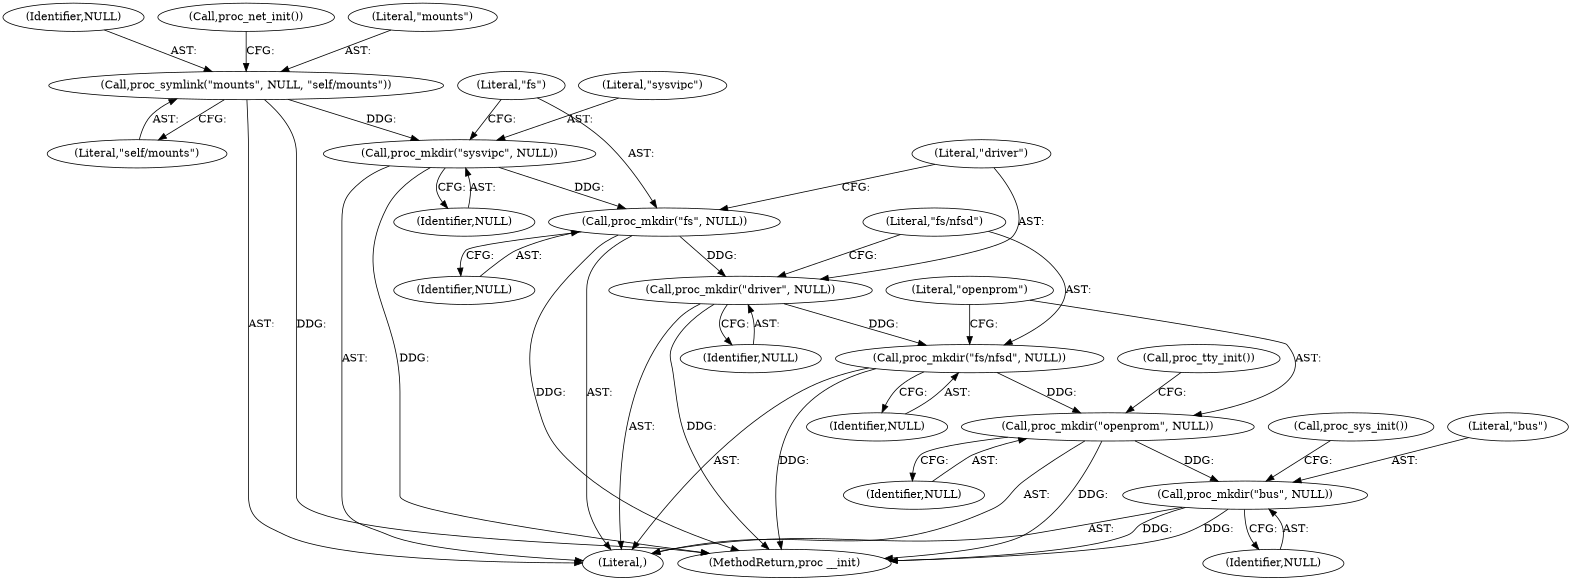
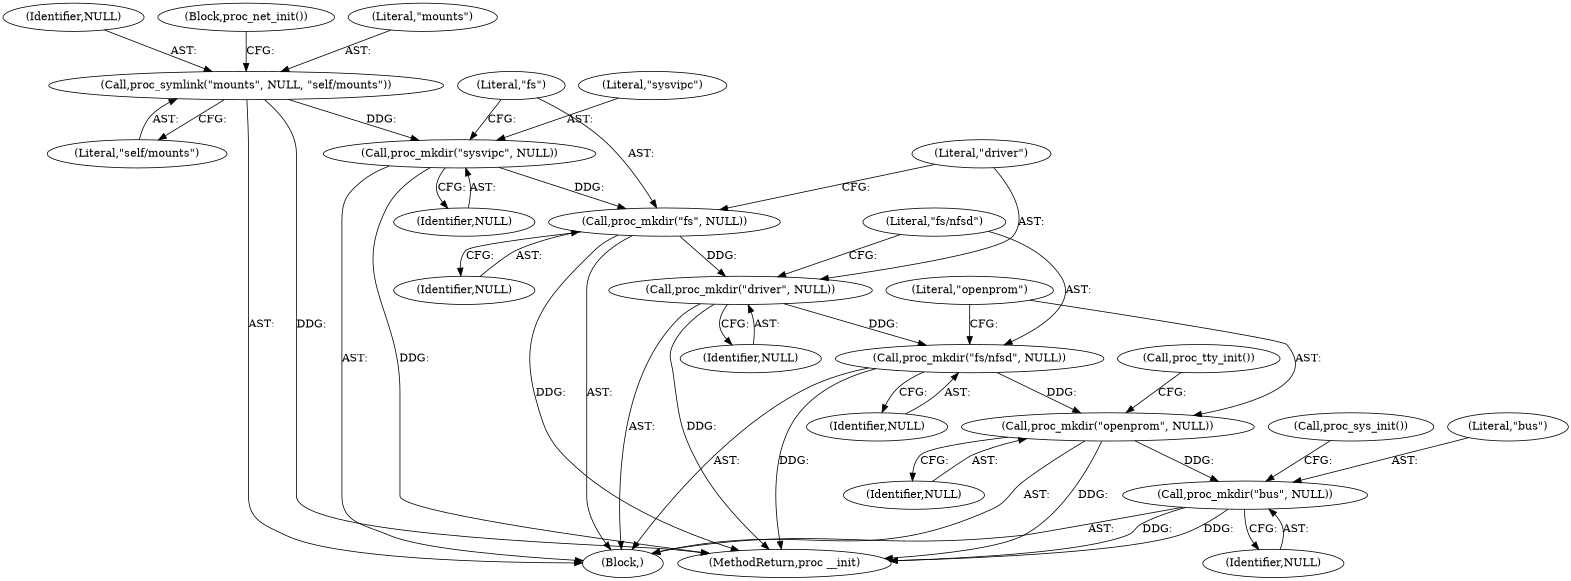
(246, 17) -> (246, 17)
(623, 563) -> (623, 563)
